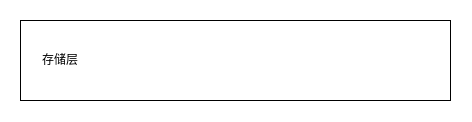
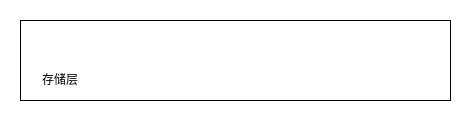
(61, 61) -> (61, 81)
